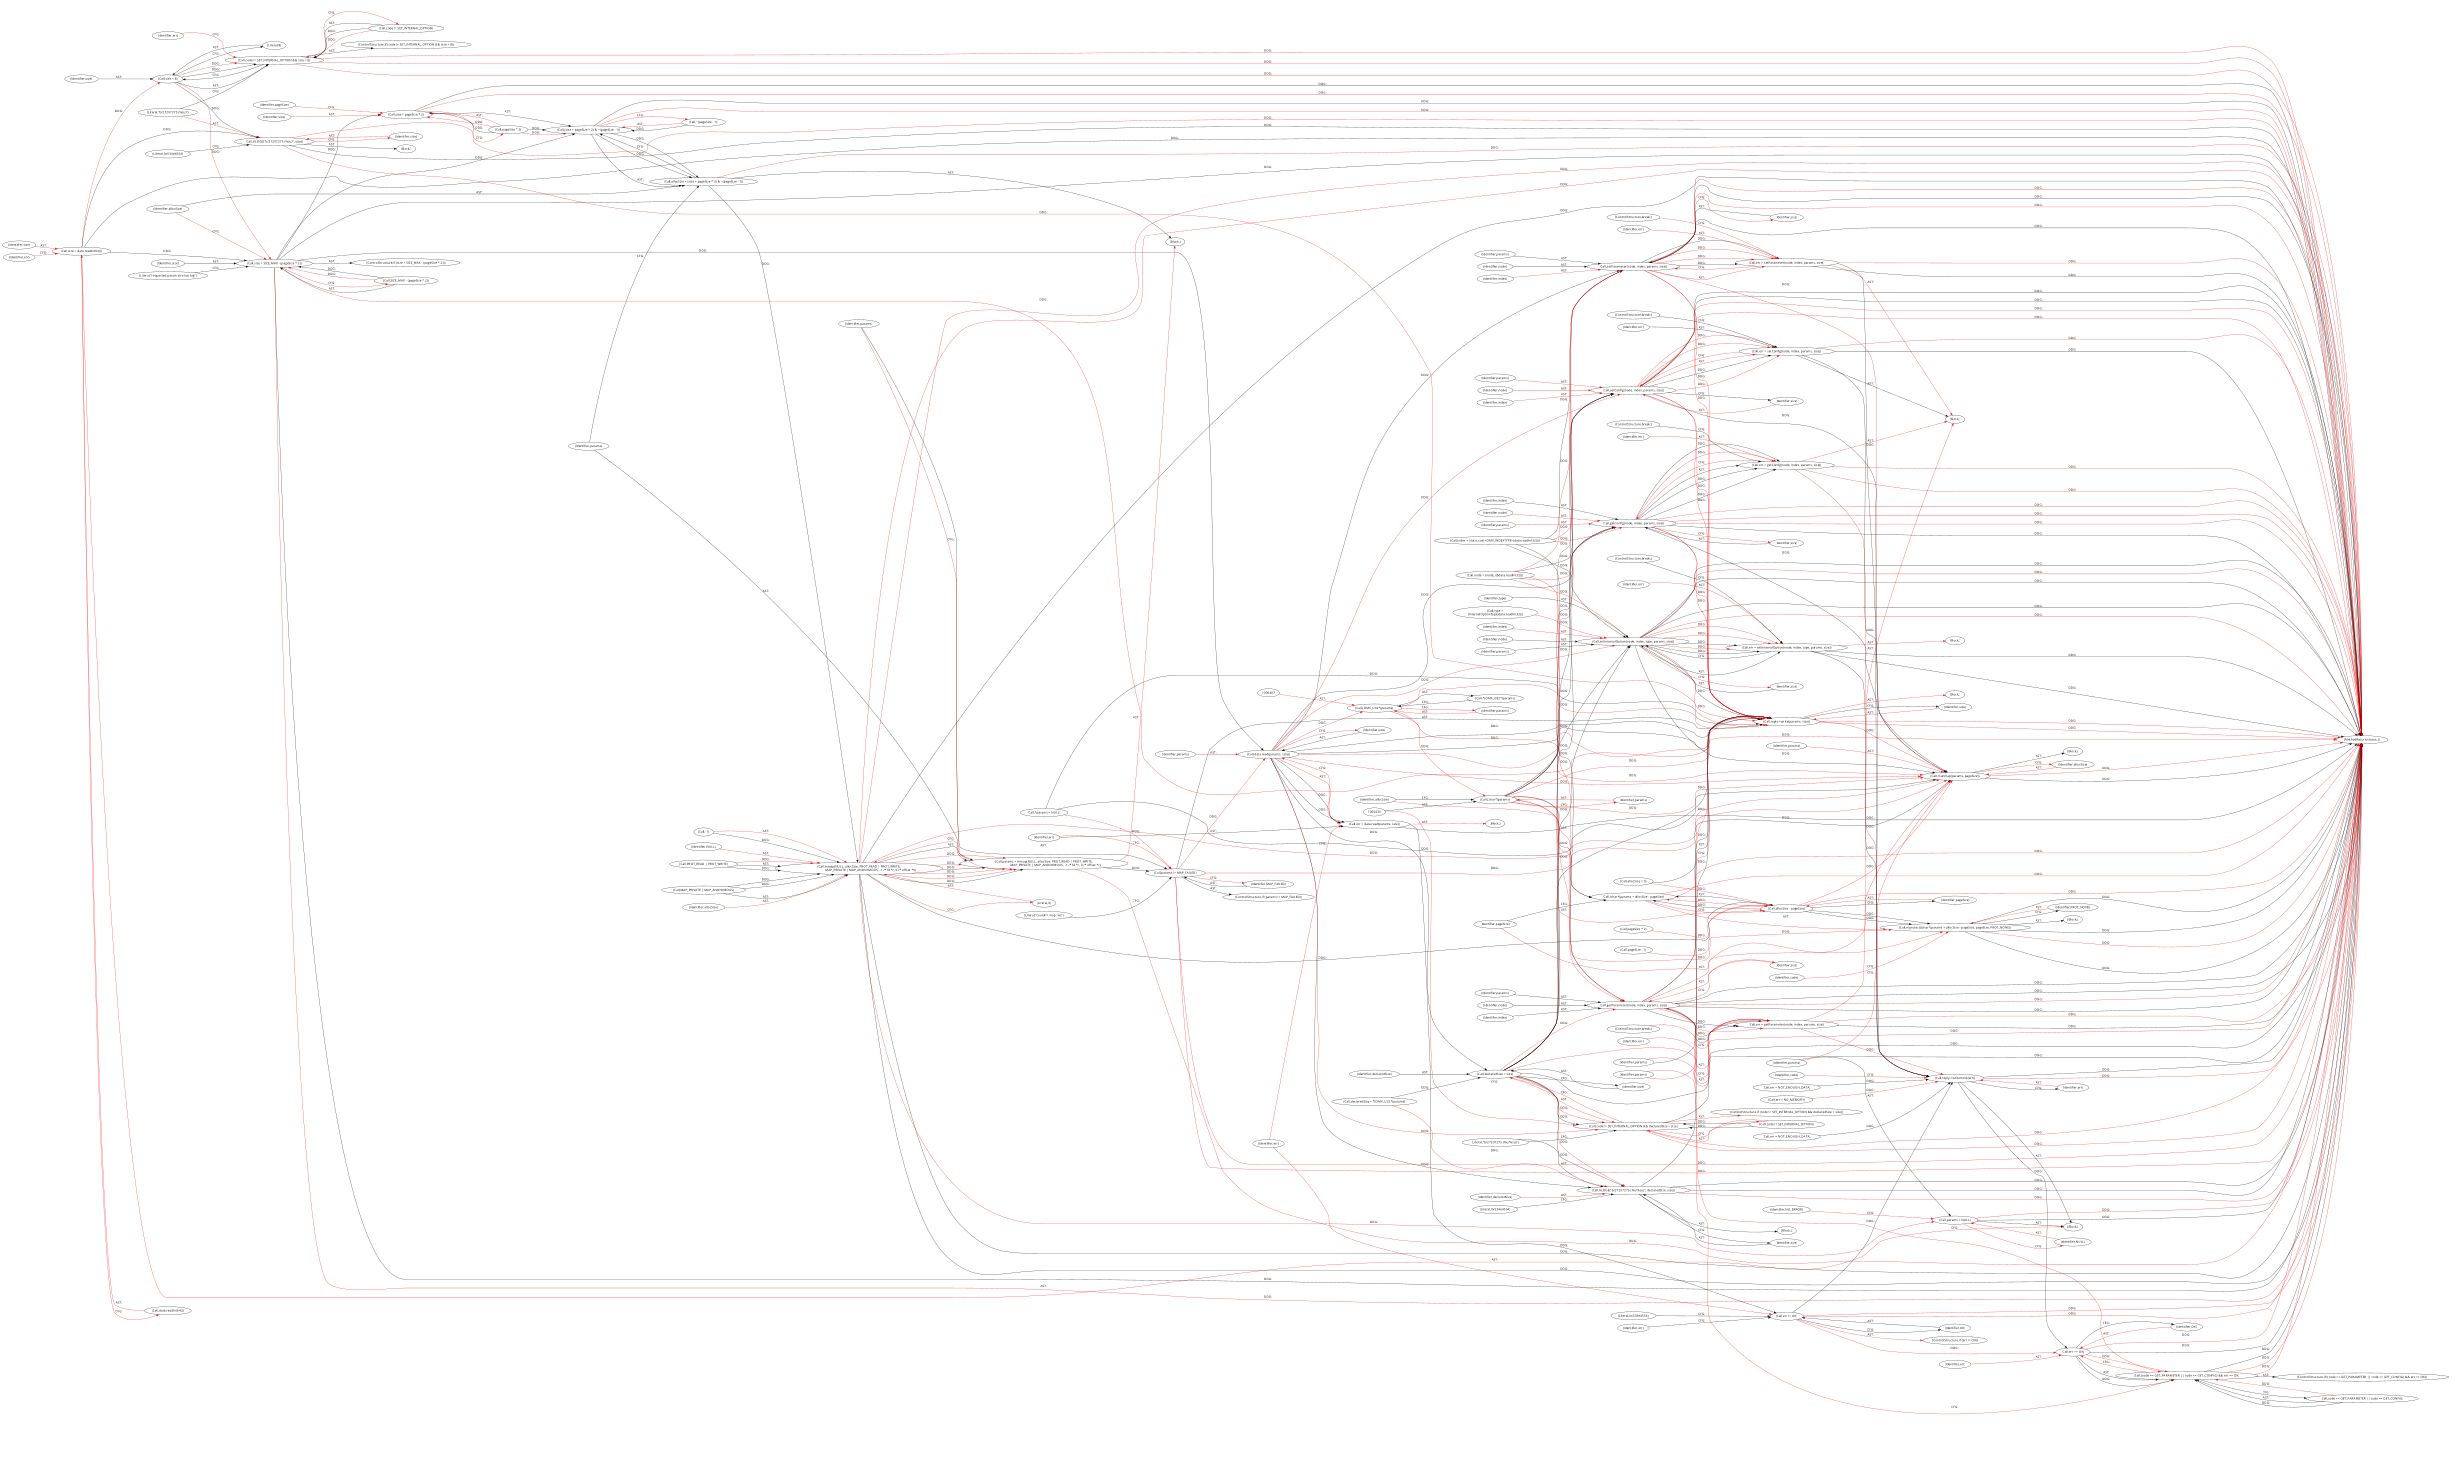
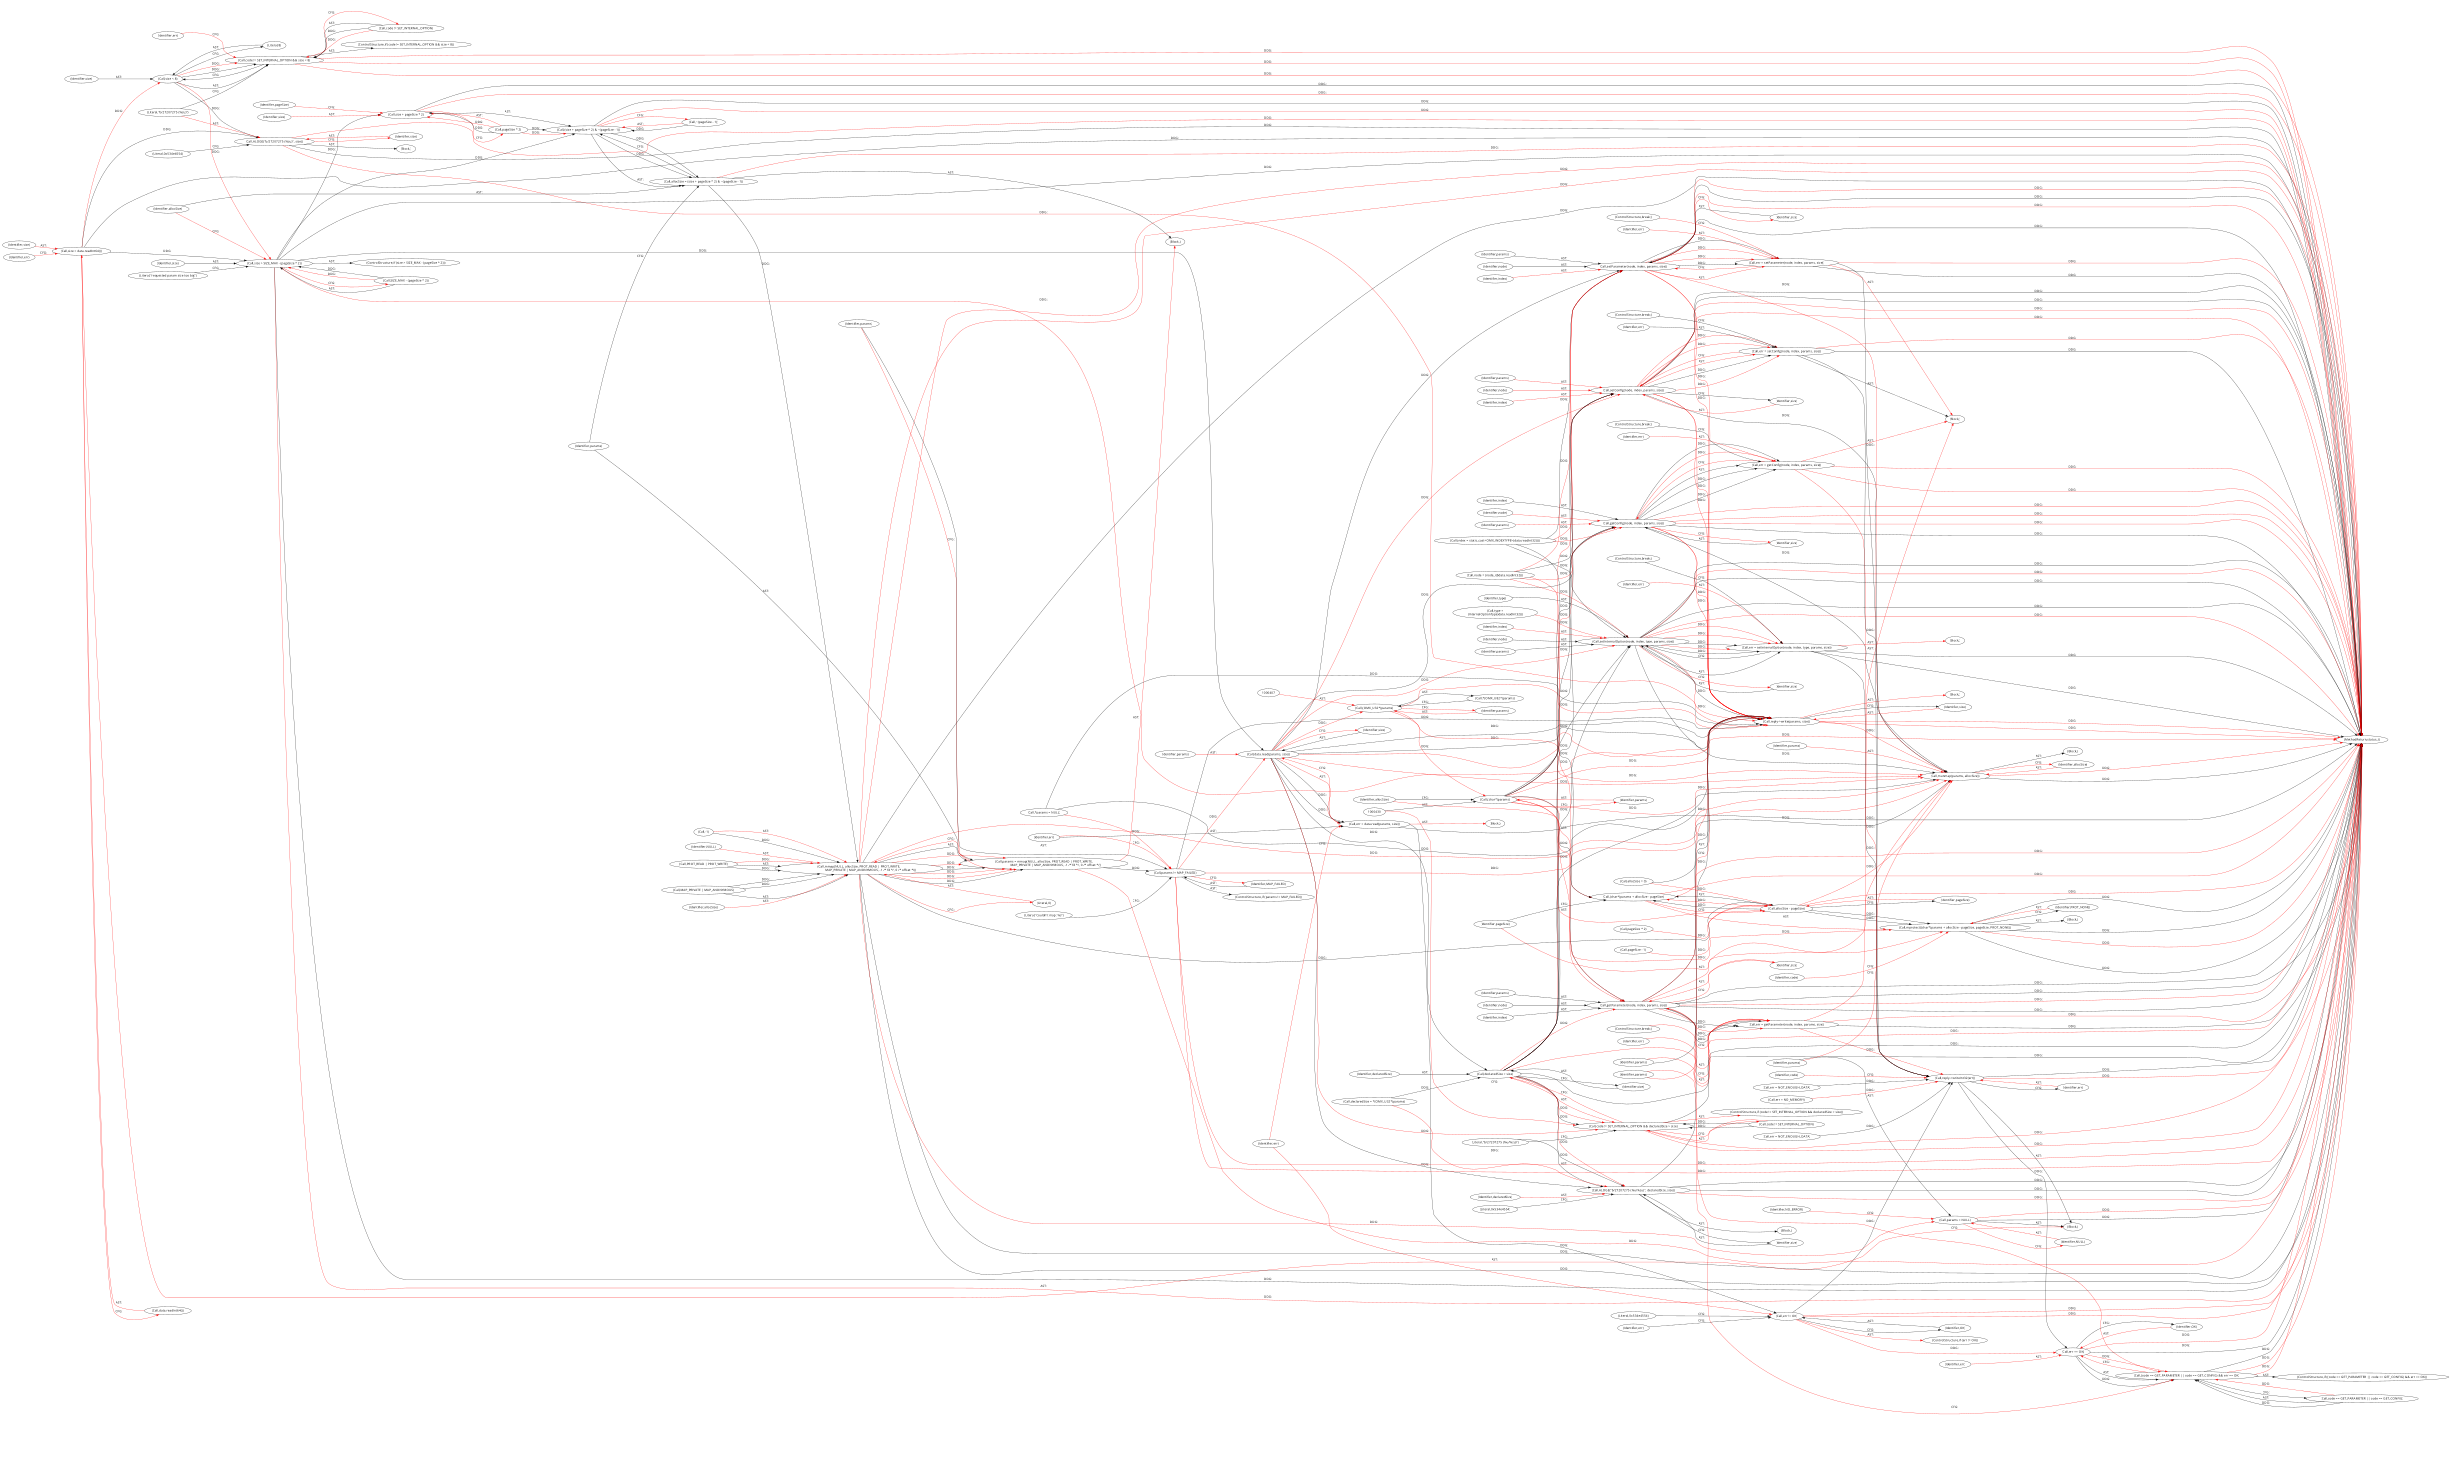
(1426, 717) -> (1426, 717)
(1955, 776) -> (1955, 776)
